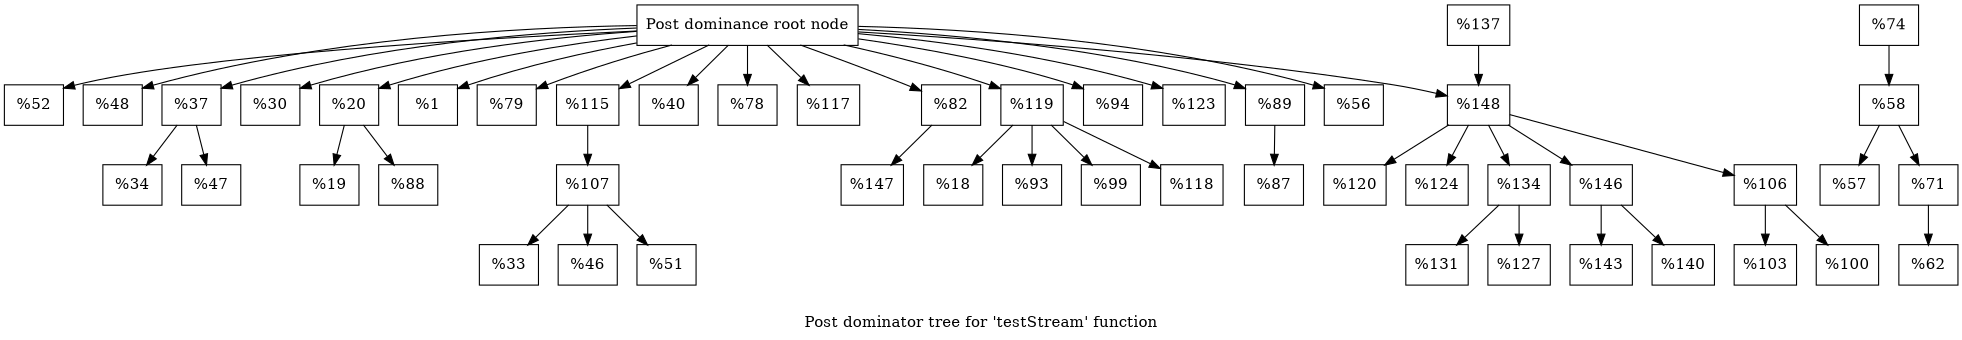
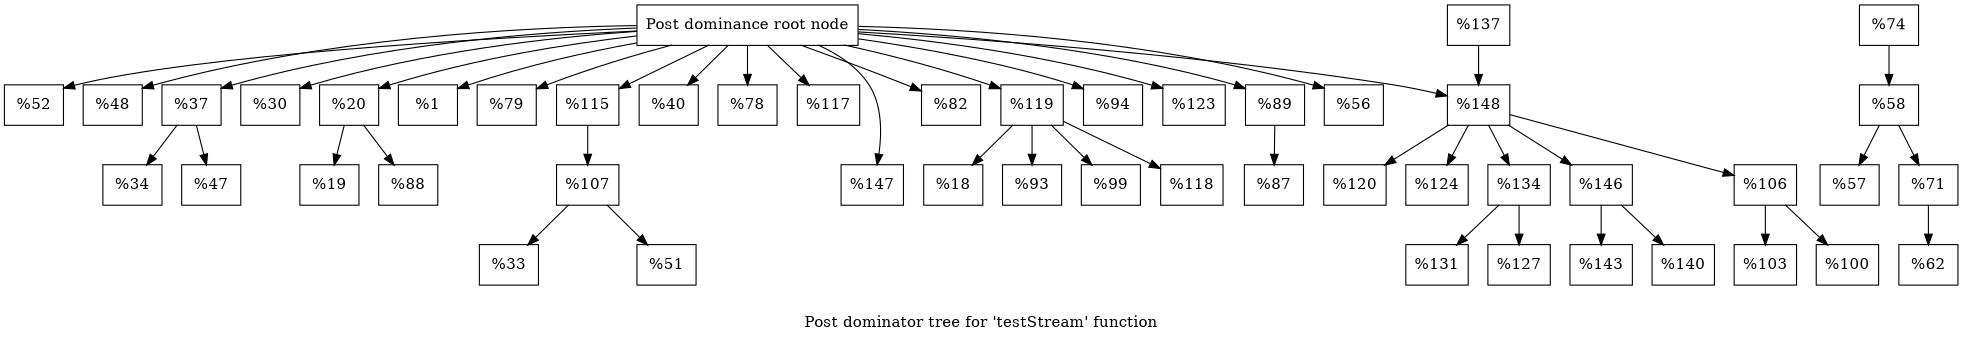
(916, 141) -> (870, 87)
(588, 265) -> none
